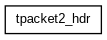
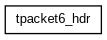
(53, 20) -> (53, 20)
